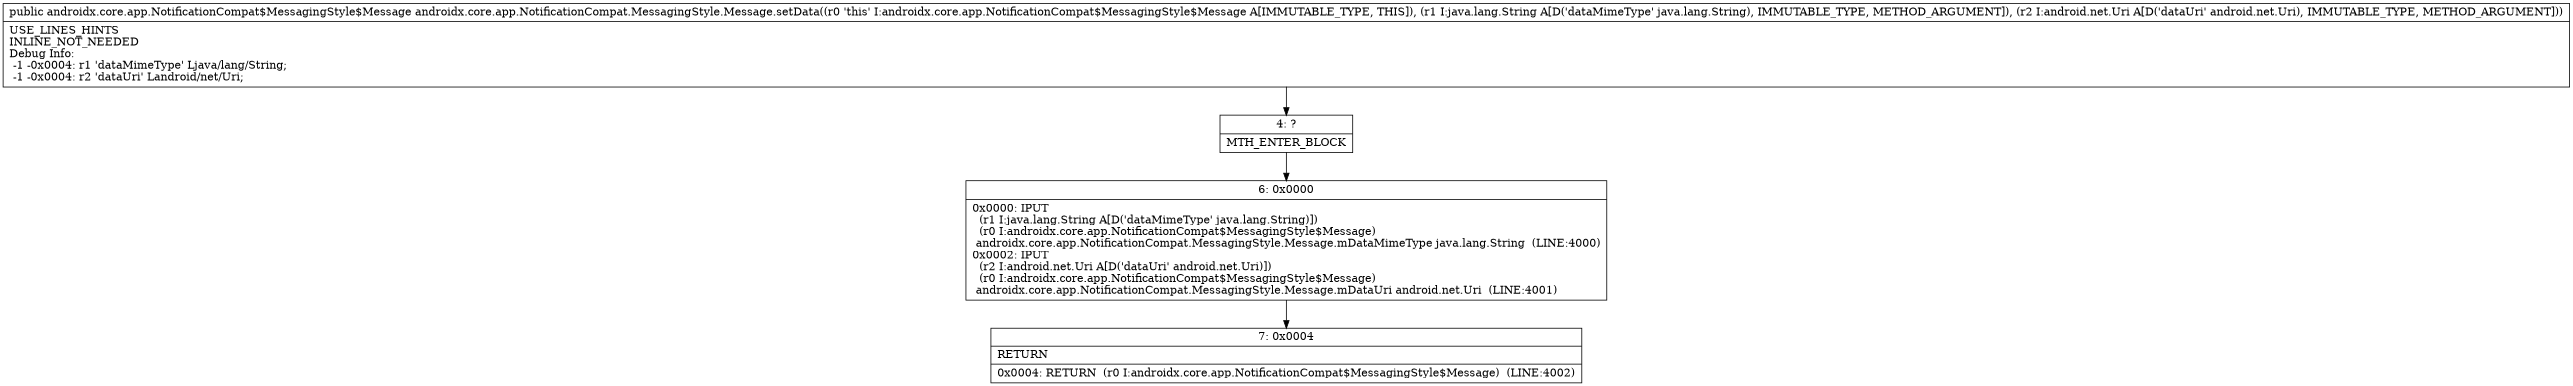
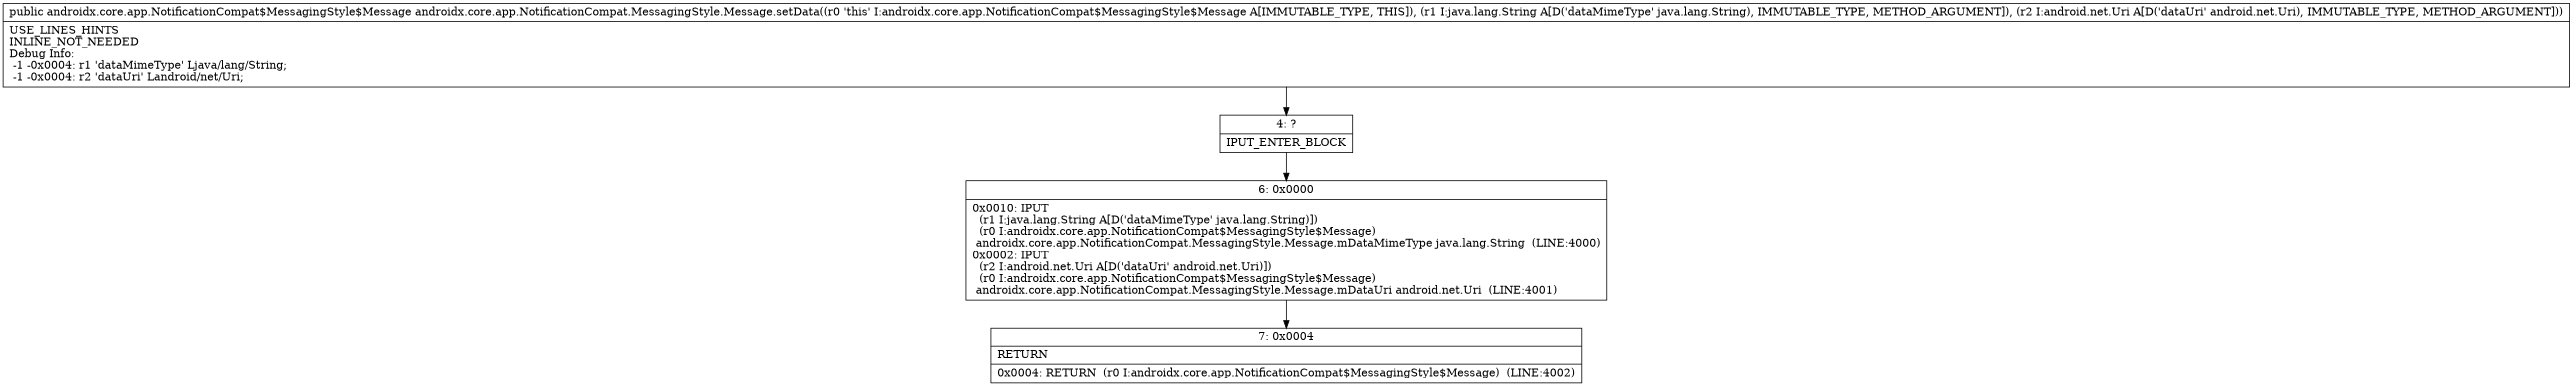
(1286, 143) -> (1286, 143)
(1014, 208) -> (1014, 208)
